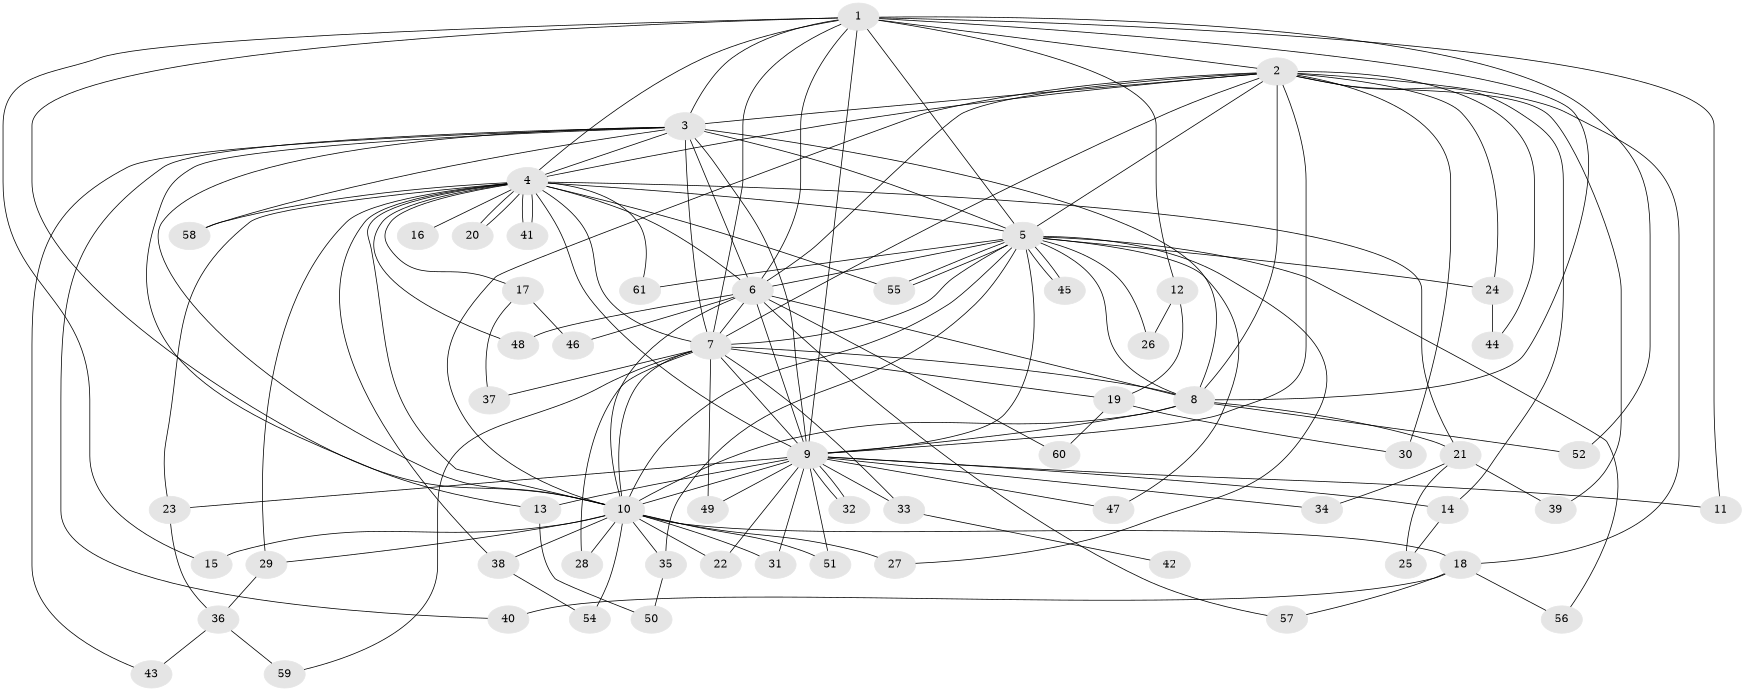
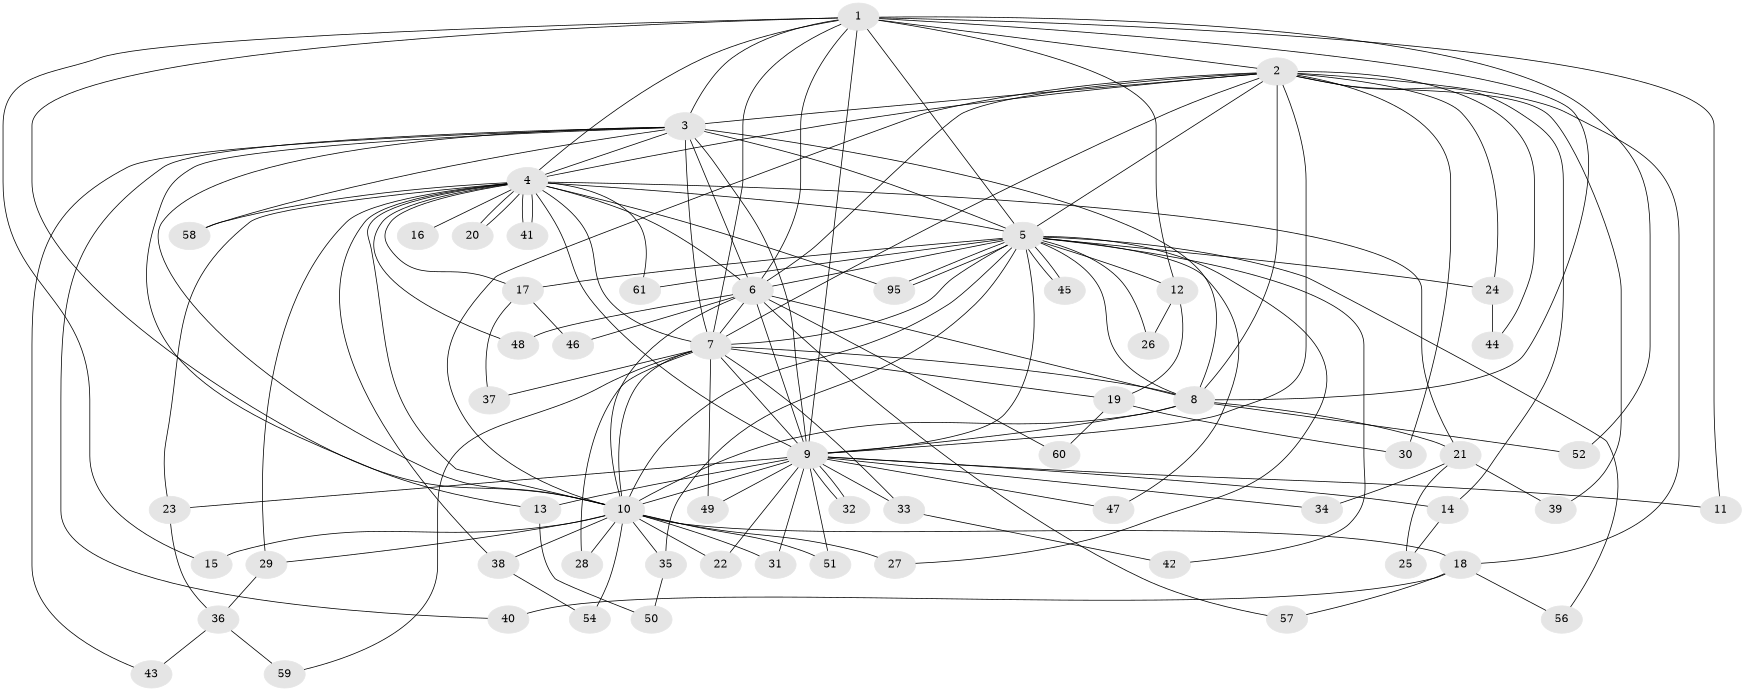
none -> (784, 258)
none -> (1110, 264)
(894, 291) -> (894, 291)
none -> (1364, 344)
